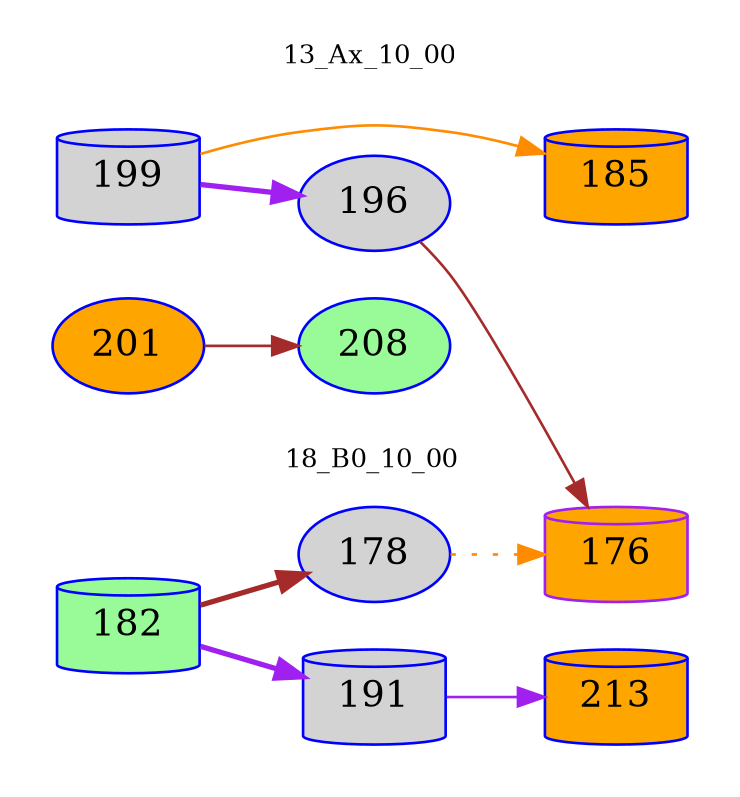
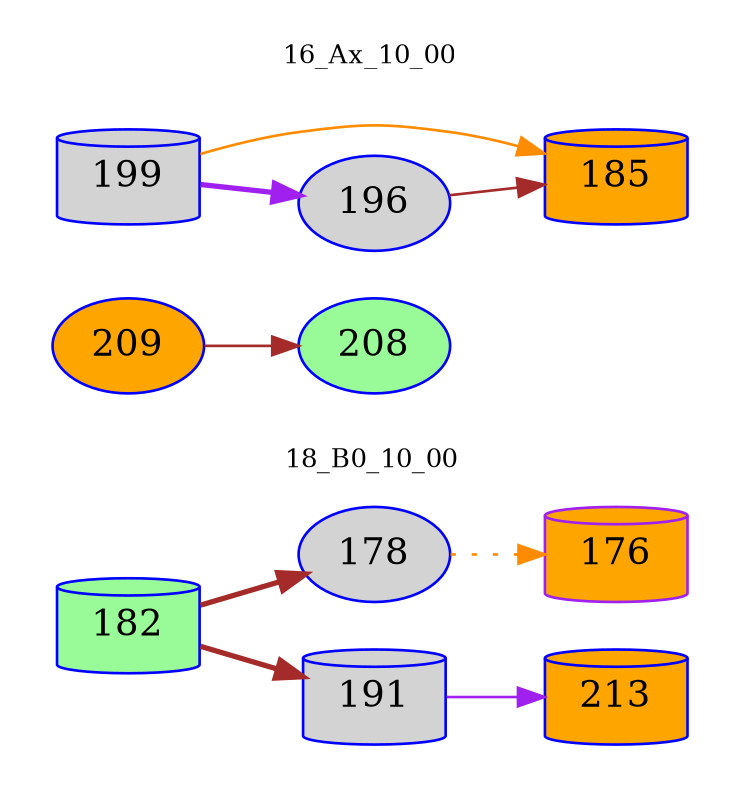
(370, 57) -> (370, 57)
(128, 346) -> (128, 346)
(504, 358) -> (483, 191)
(239, 658) -> (239, 658)
